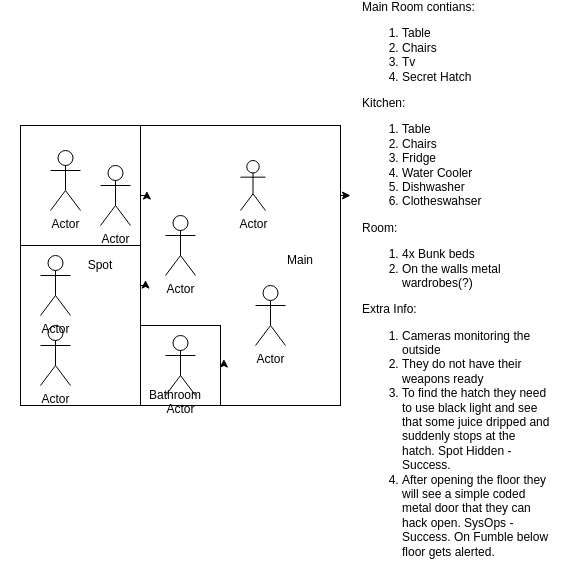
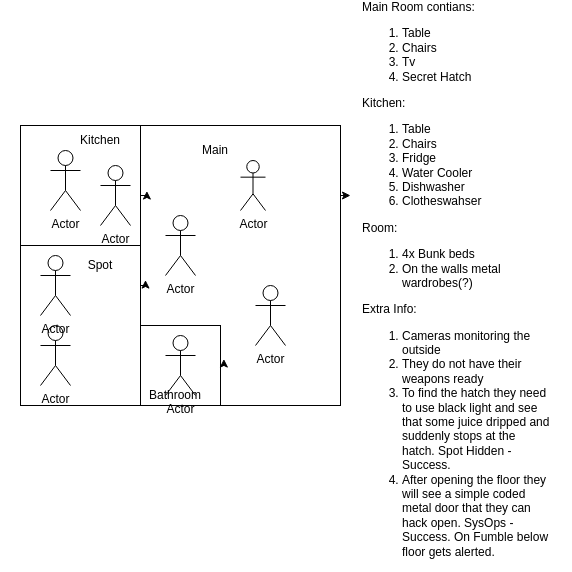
none -> (101, 141)
(301, 261) -> (216, 151)
